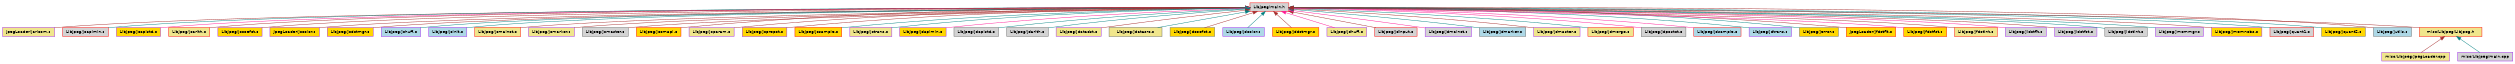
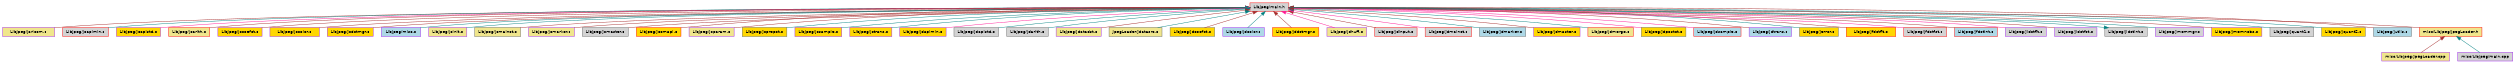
(1699, 13) -> (1697, 12)
(1624, 18) -> (1624, 18)
(901, 19) -> (901, 19)
(29, 32) -> (29, 32)
(295, 32) -> (295, 32)
(401, 32) -> (401, 32)
(448, 32) -> (448, 32)
(498, 32) -> (498, 32)
(765, 32) -> (765, 32)
(818, 32) -> (818, 32)
(871, 32) -> (871, 32)
(1136, 32) -> (1136, 32)
(1448, 32) -> (1448, 32)
(1557, 32) -> (1557, 32)
(1664, 32) -> (1664, 32)
(1871, 32) -> (1871, 32)
(1925, 32) -> (1925, 32)
(1976, 32) -> (1976, 32)
(2292, 32) -> (2292, 32)
(2451, 32) -> (2451, 32)
